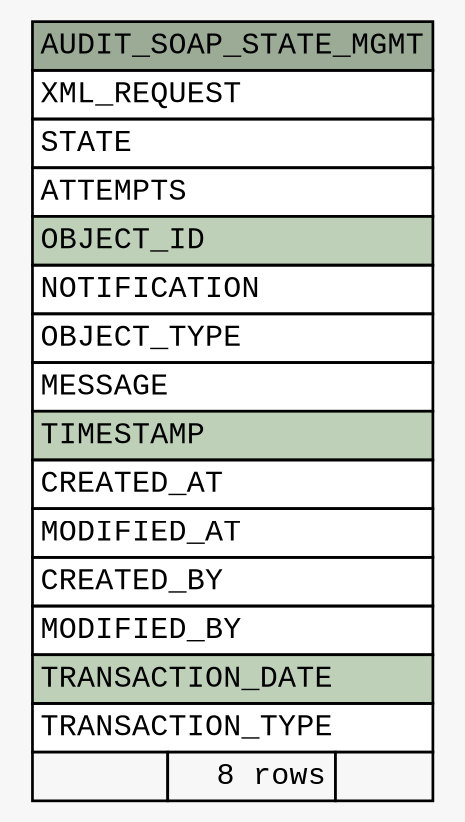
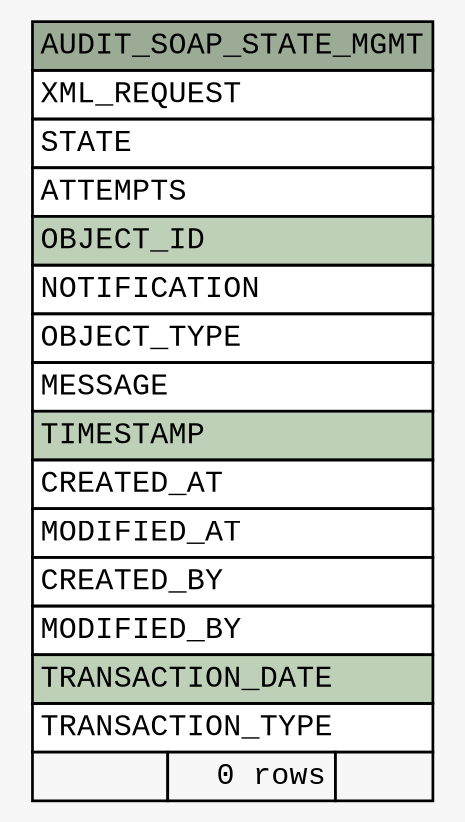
(272, 775) -> (272, 775)
